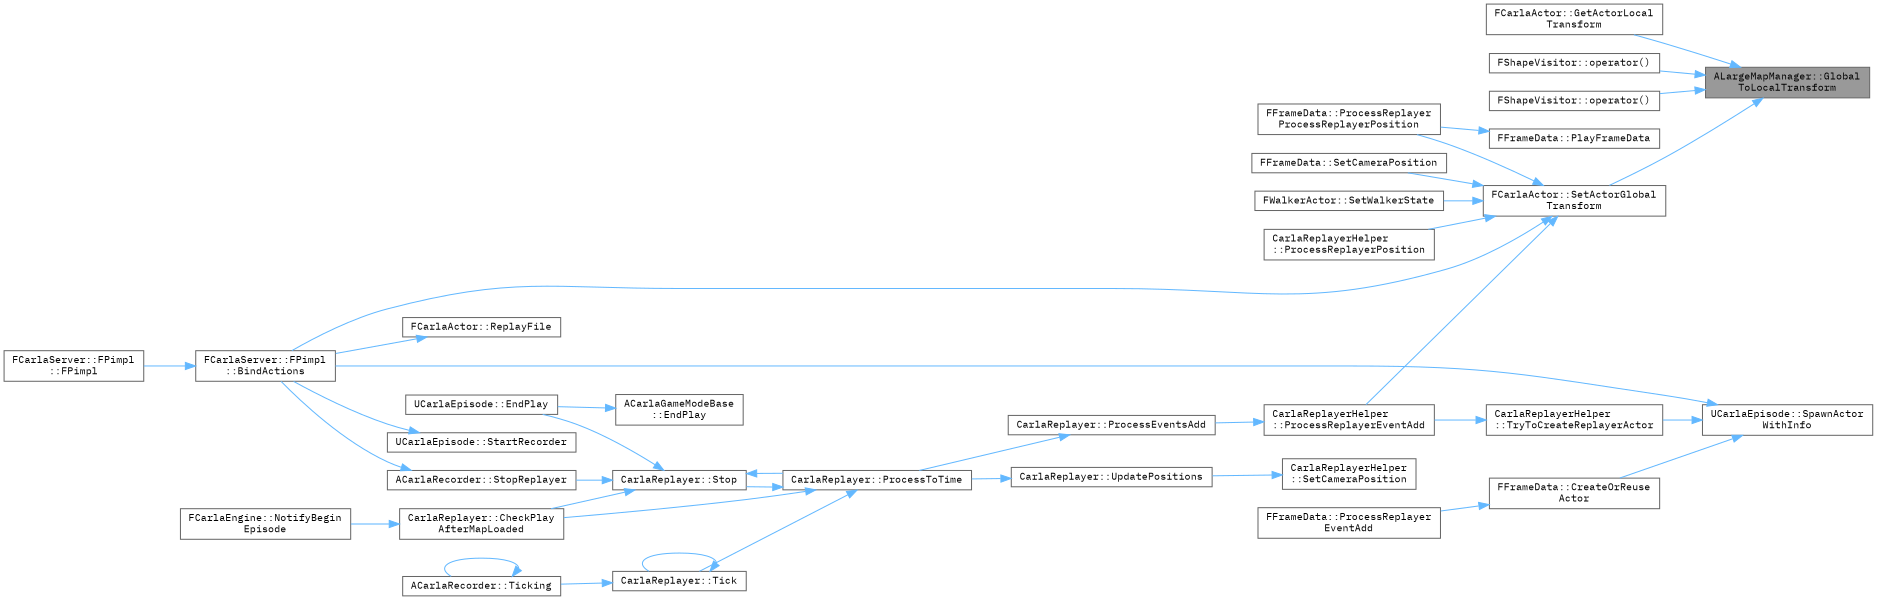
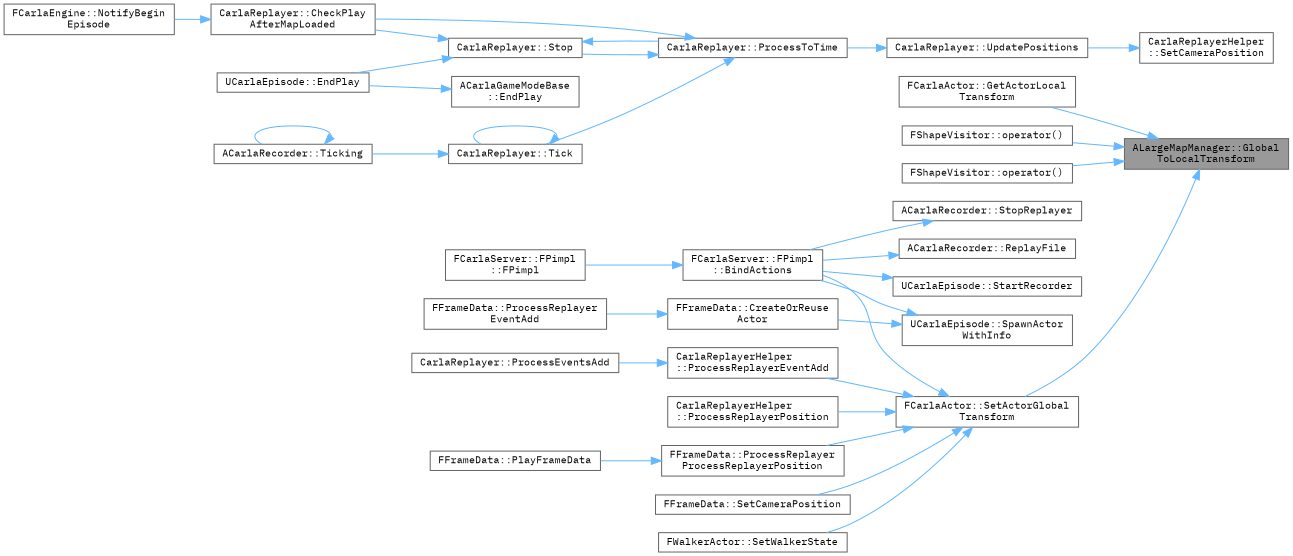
(1460, 129) -> (626, 461)
(482, 327) -> (987, 249)
(1575, 420) -> none
(989, 454) -> none
(589, 480) -> none
